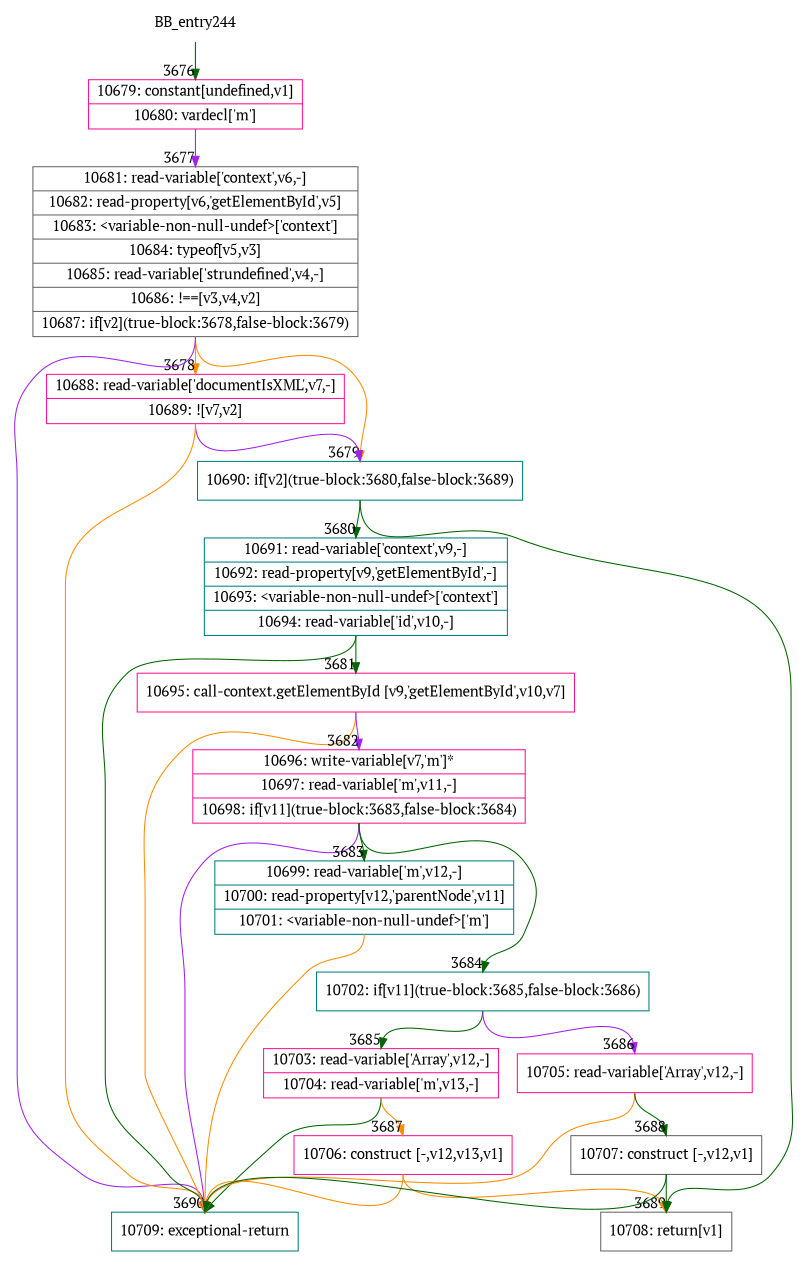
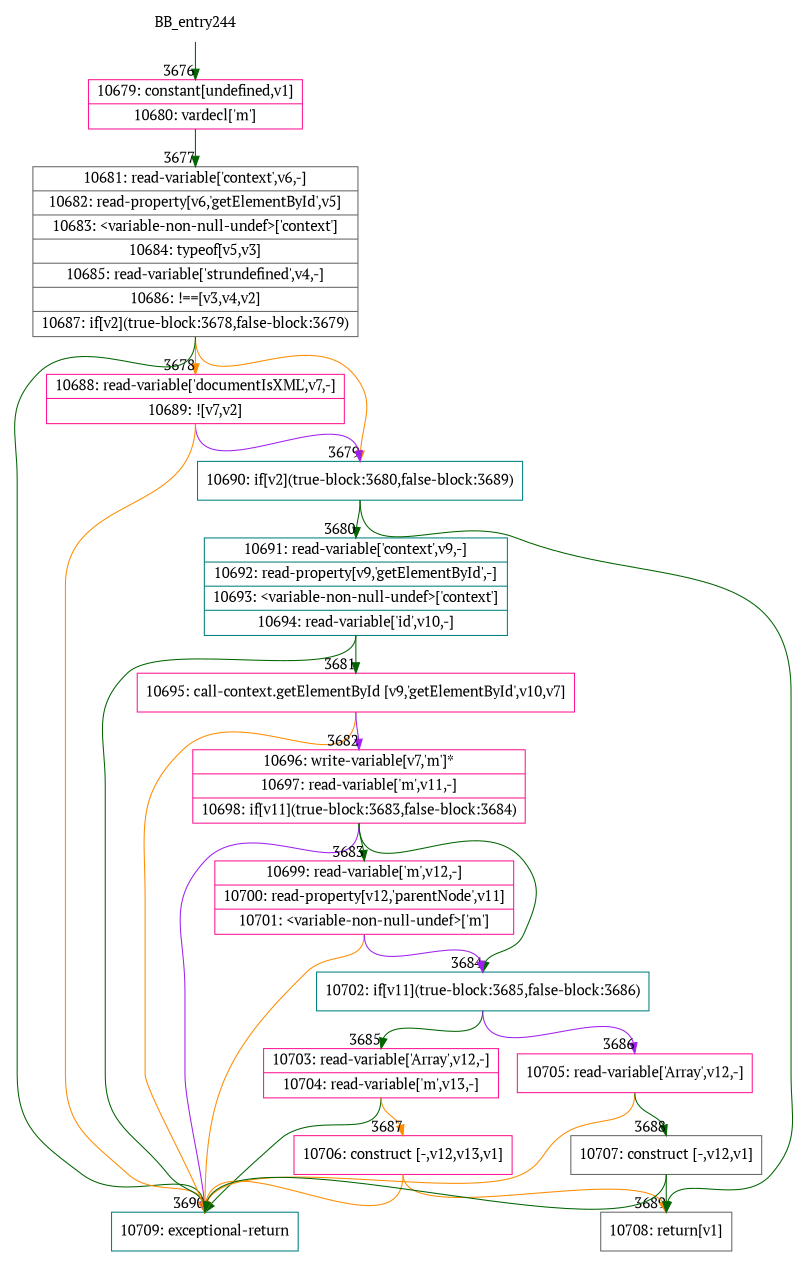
(195, 143) -> (195, 143)
(17, 759) -> (17, 759)
(364, 898) -> (364, 898)
none -> (418, 954)
